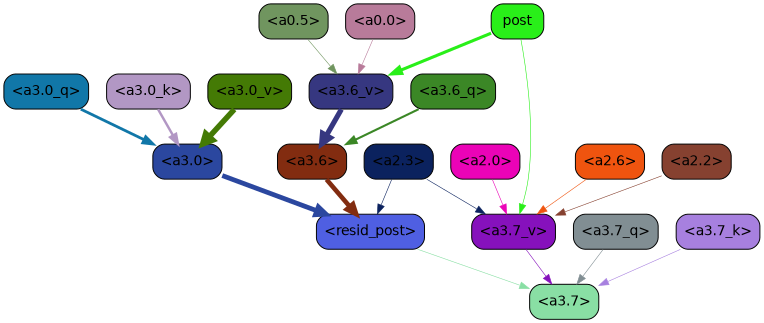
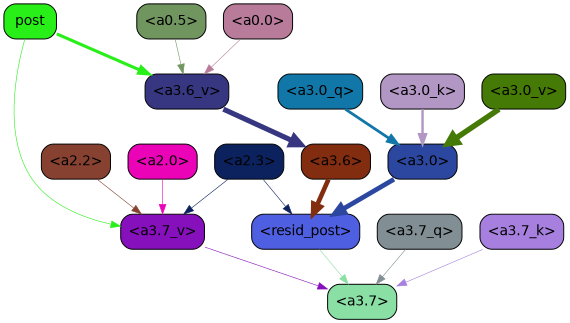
(453, 92) -> none
(610, 162) -> none
